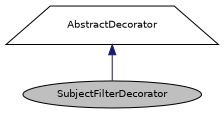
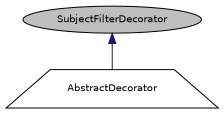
(112, 68) -> (112, 57)
